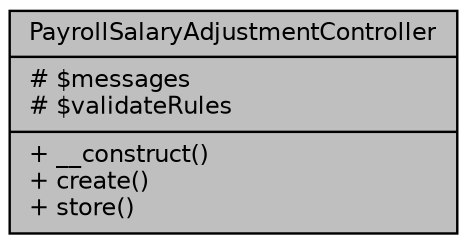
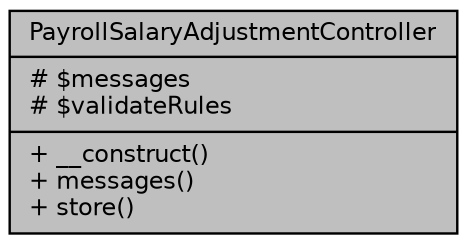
(90, 181) -> (113, 181)
